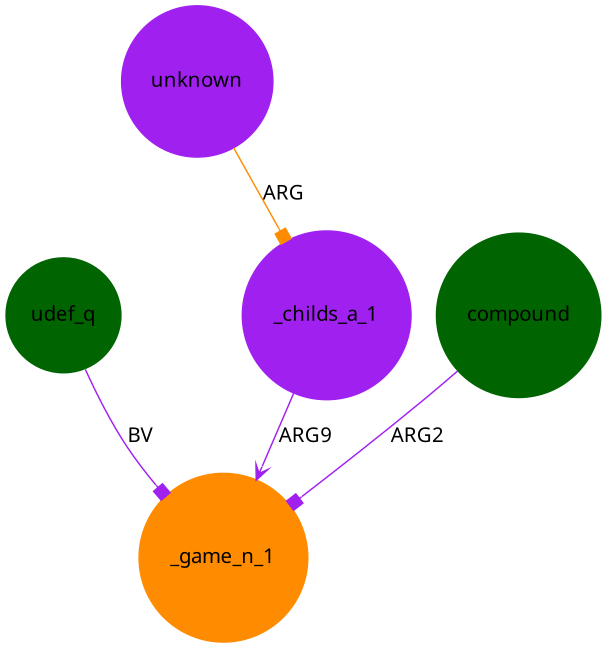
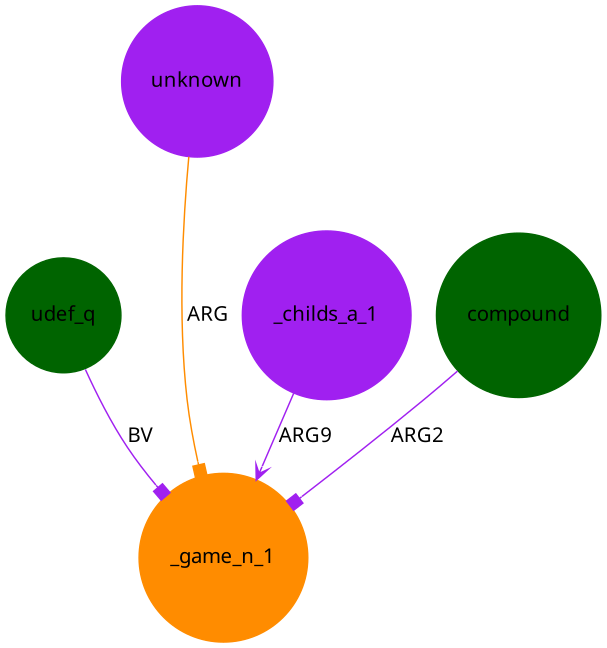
(256, 188) -> (182, 310)
